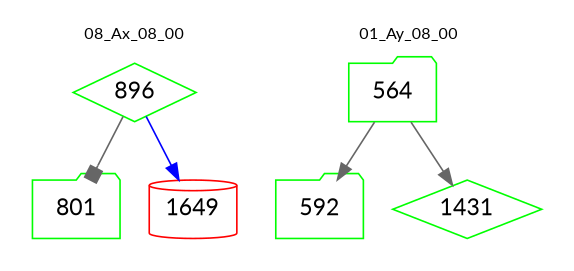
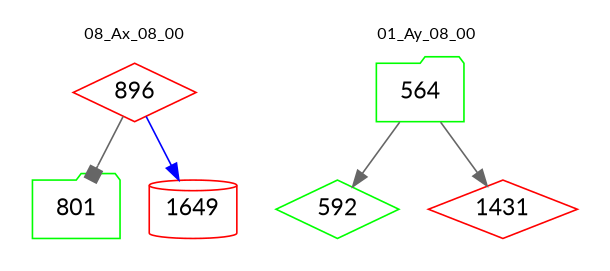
(135, 92) -> (135, 92)
(320, 209) -> (337, 209)
(467, 209) -> (503, 209)
